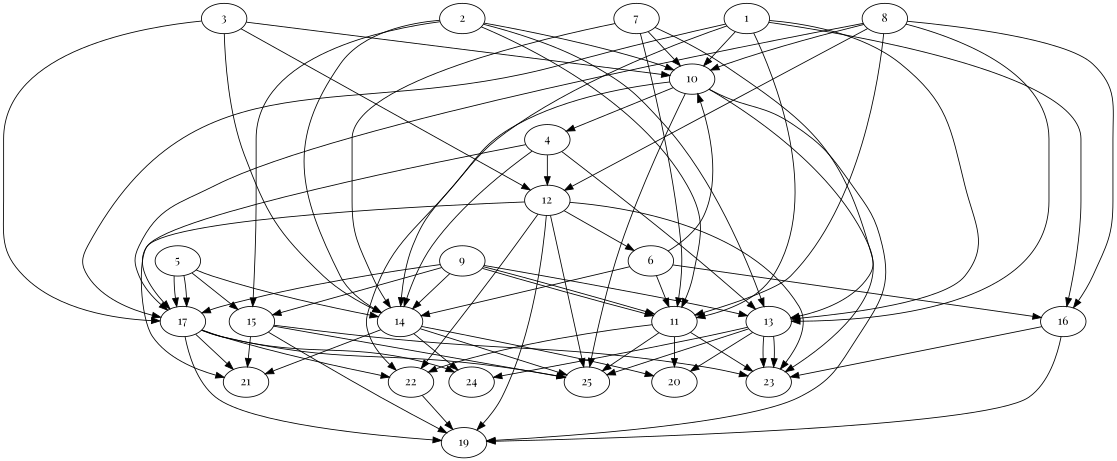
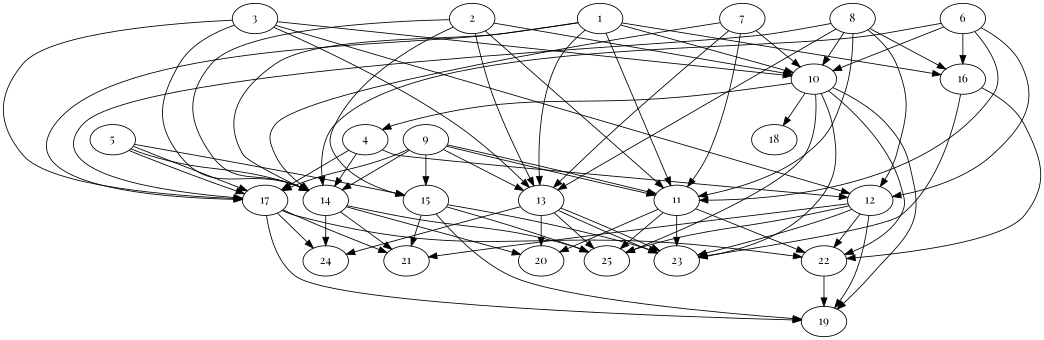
none -> (774, 140)
(657, 226) -> (406, 93)
(595, 228) -> (1012, 134)
(379, 357) -> none
(799, 429) -> (1016, 222)
